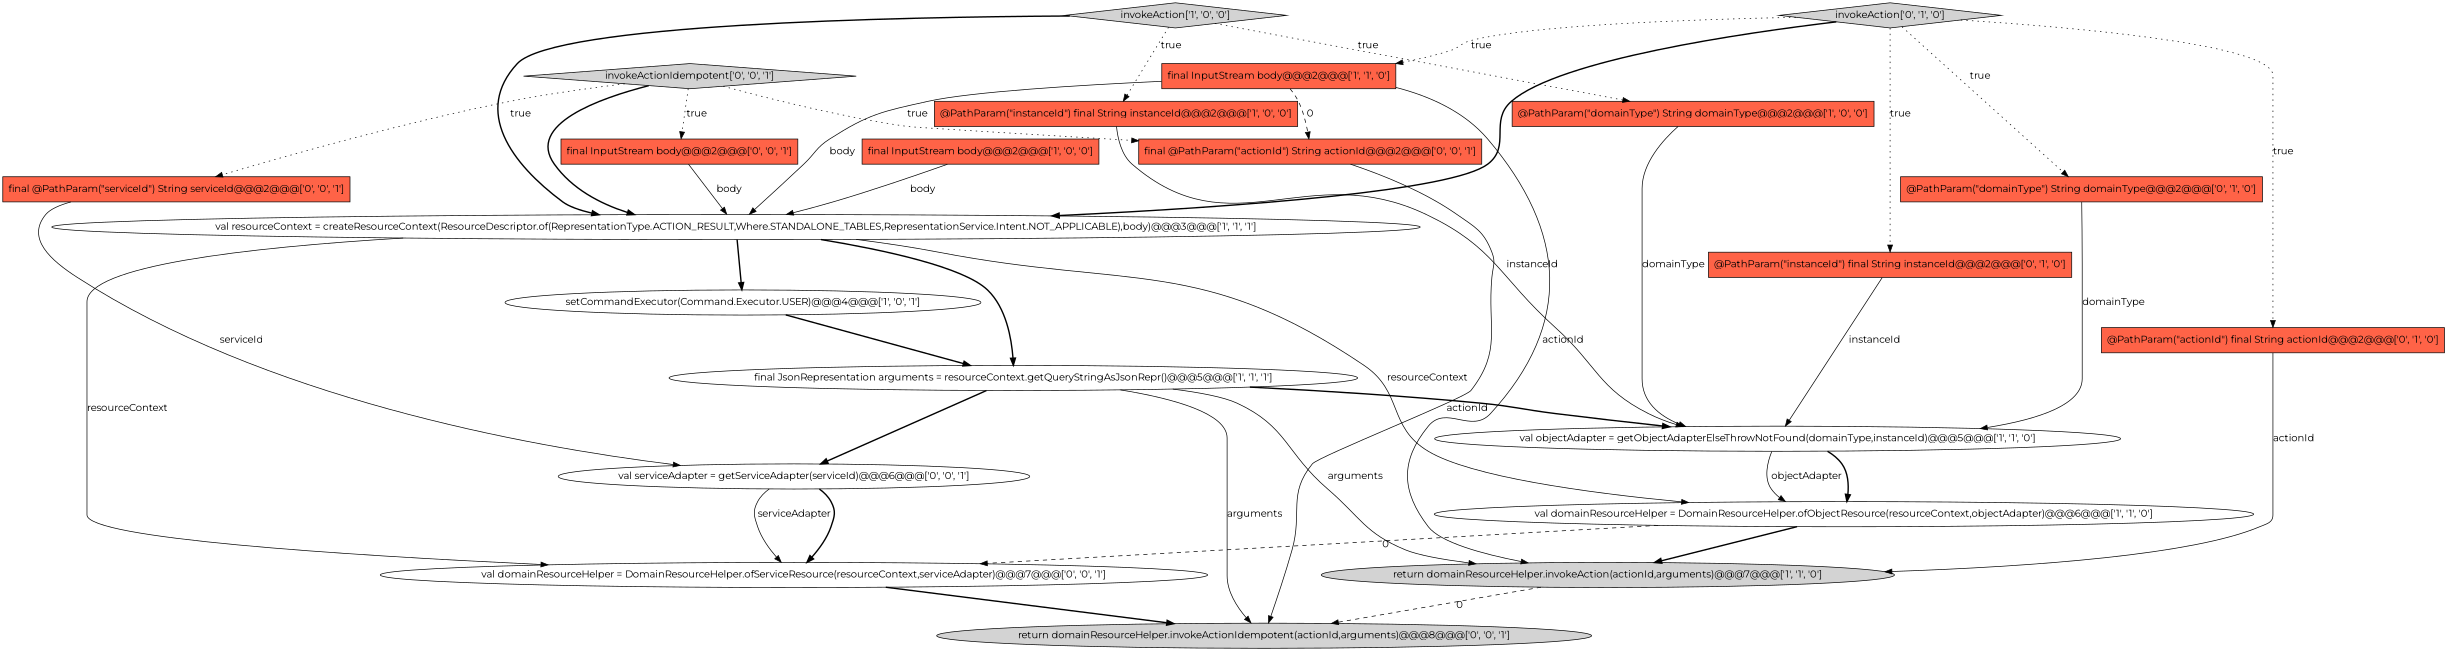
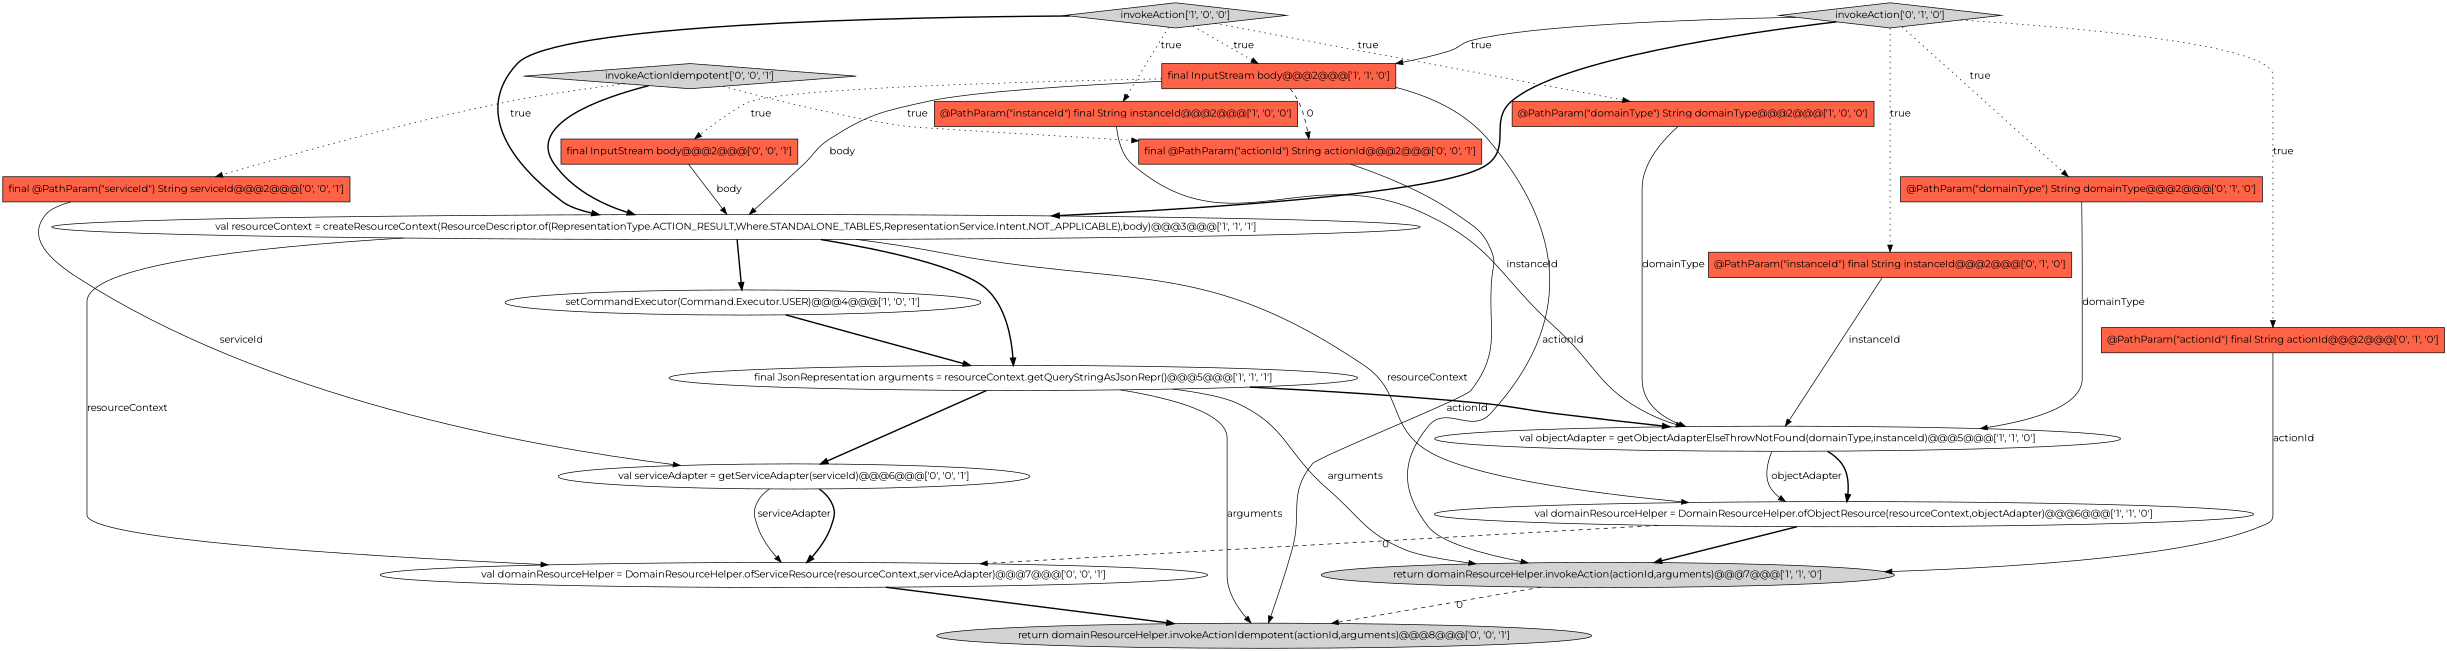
(1597, 25) -> (1597, 25)
none -> (1222, 43)
(685, 110) -> (926, 86)
(981, 152) -> none
